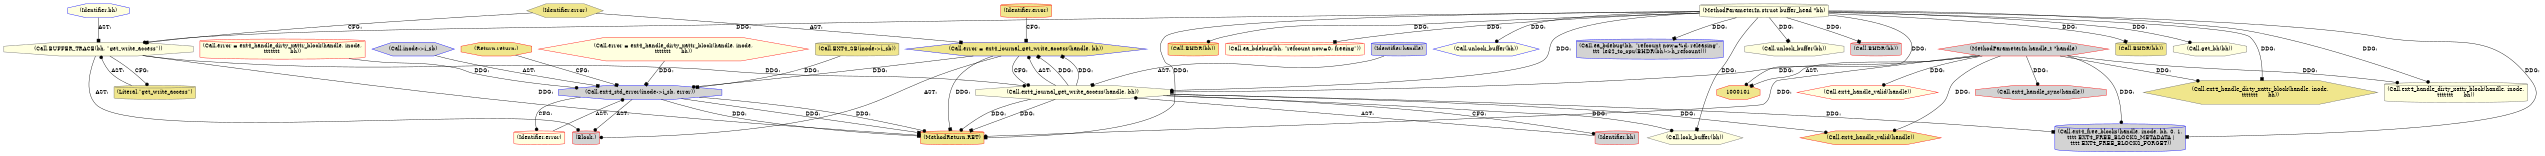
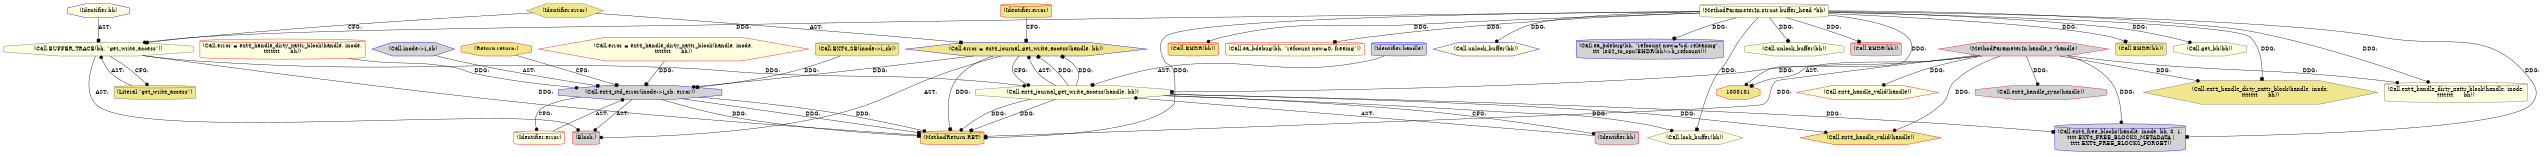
(1446, 78) -> none
